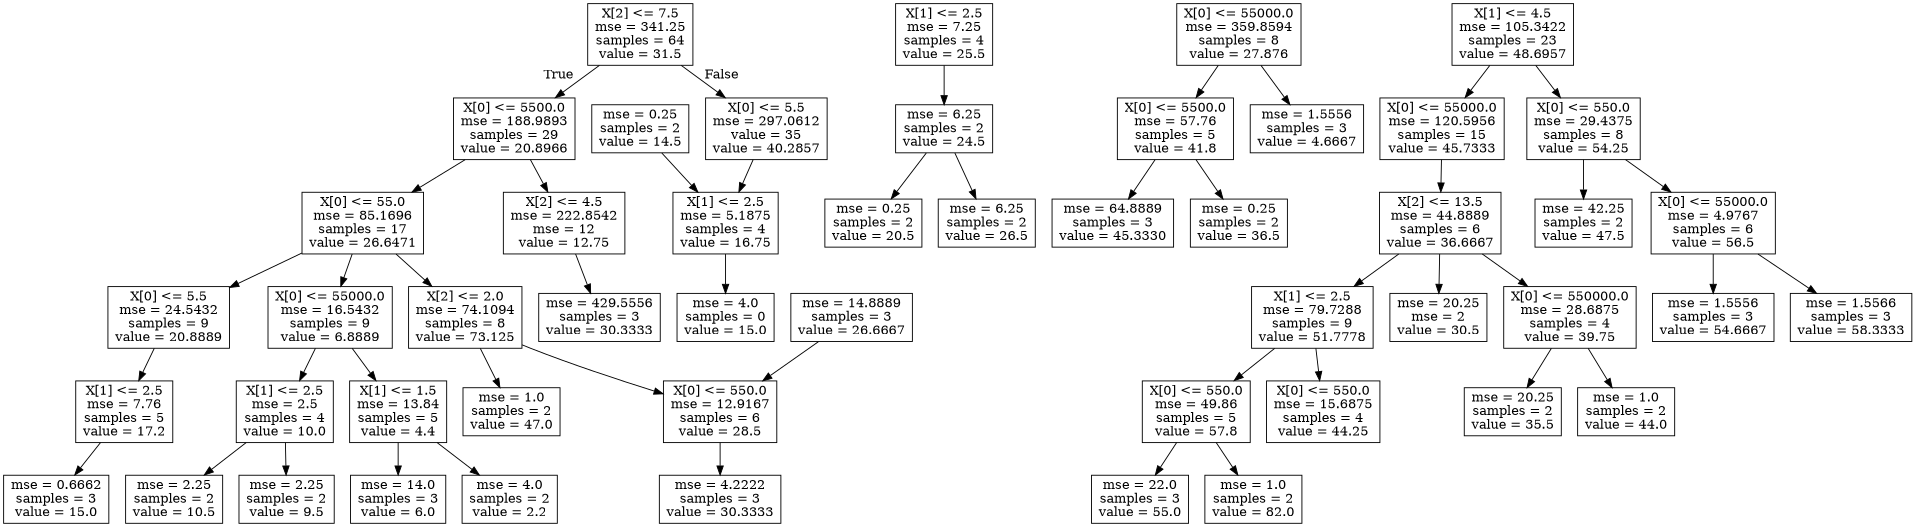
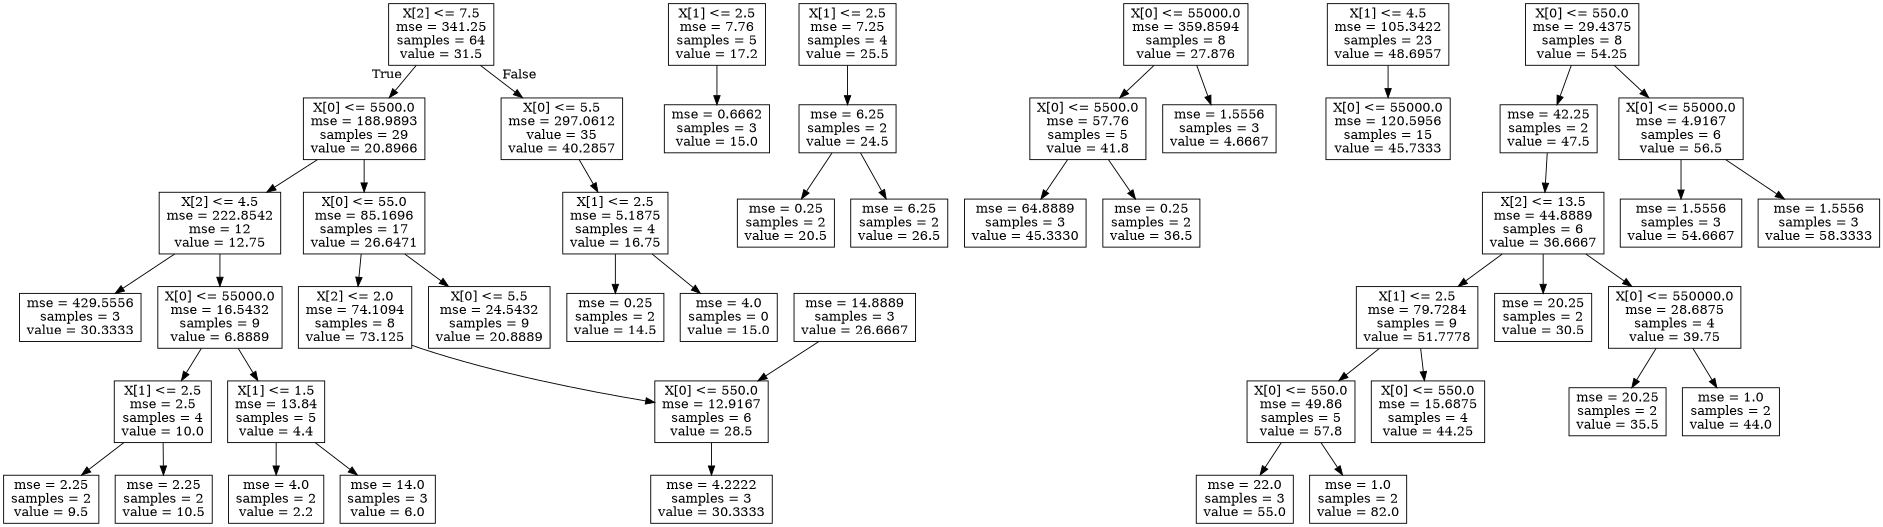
(1545, 78) -> none
(677, 169) -> (615, 269)
(1441, 171) -> (1546, 168)
(1713, 223) -> (1681, 129)
(348, 266) -> (220, 266)
(1312, 317) -> (1417, 317)
(1438, 317) -> (1543, 317)
(1851, 317) -> (1819, 223)
(148, 360) -> none
(512, 412) -> none
